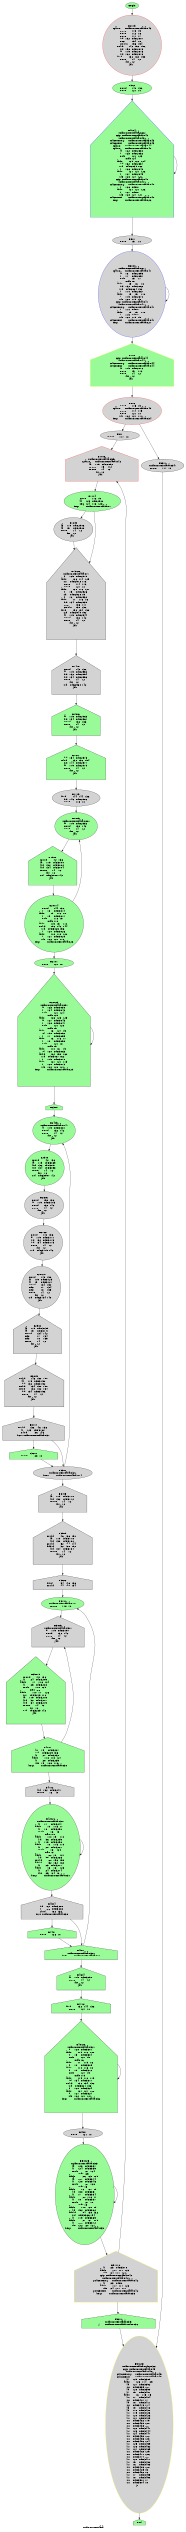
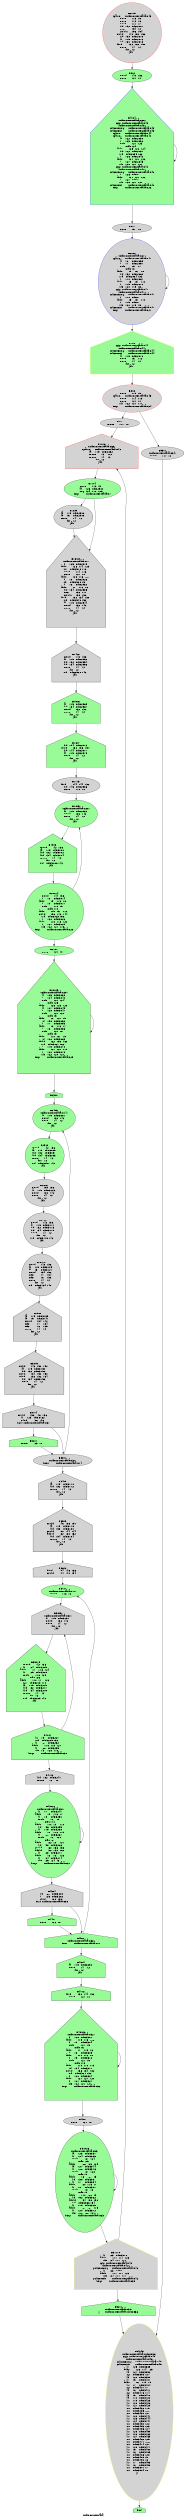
(132, 6) -> none
